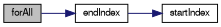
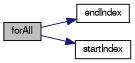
(140, 13) -> (54, 38)
